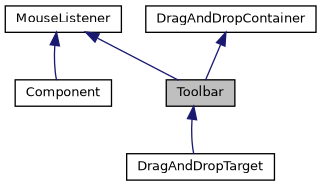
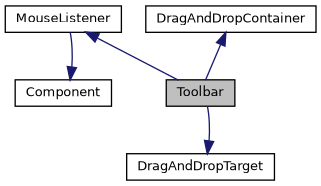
(55, 63) -> (72, 50)
(192, 137) -> (209, 123)
